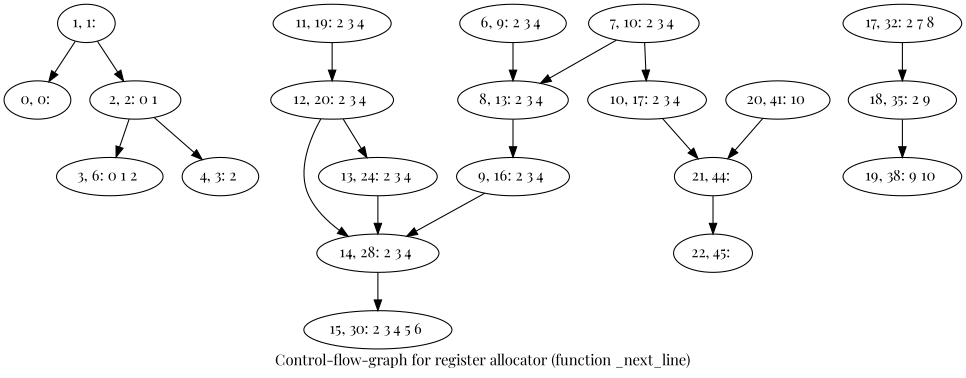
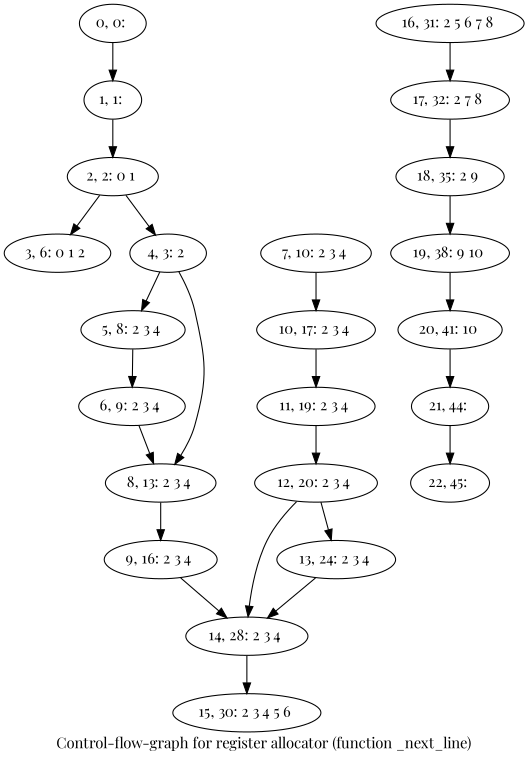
none -> (450, 23)
(65, 57) -> (113, 56)
(583, 59) -> (204, 364)
(677, 135) -> (316, 363)
none -> (450, 286)
none -> (133, 330)
